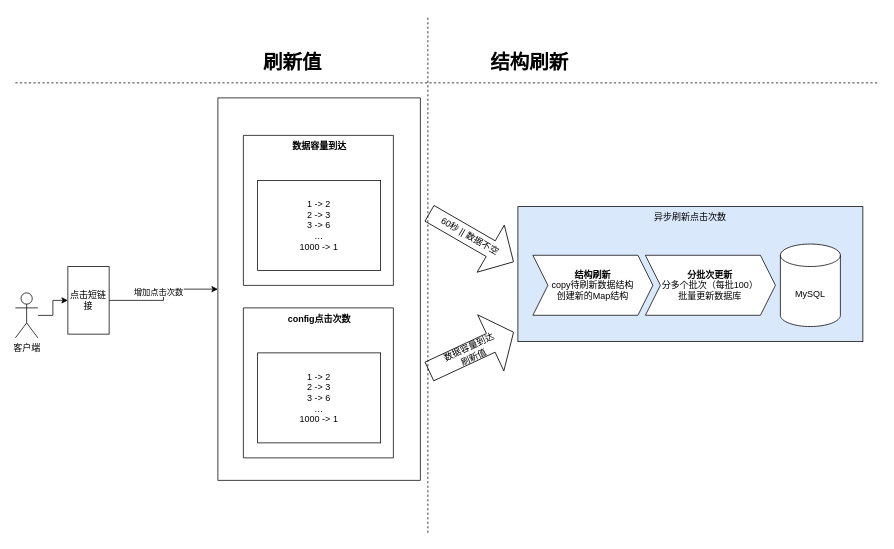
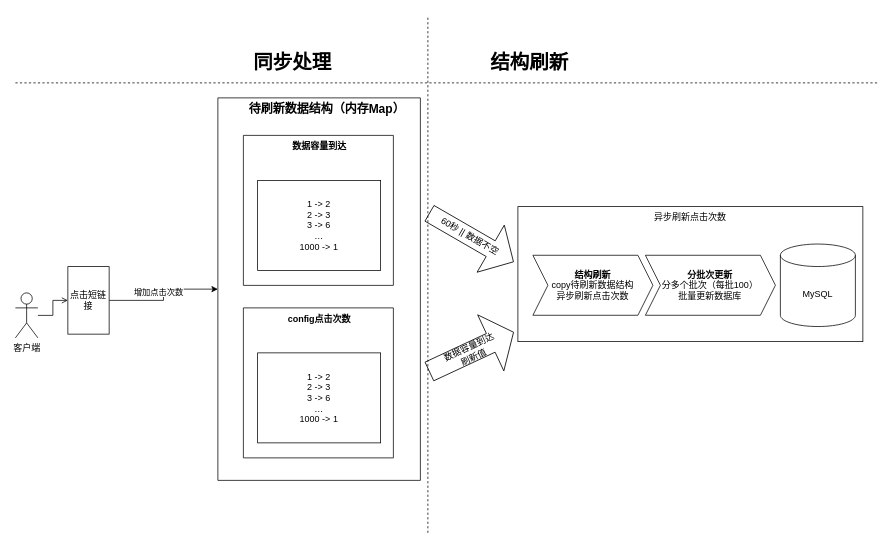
(293, 63) -> (293, 63)
none -> (327, 109)
(690, 217) -> (690, 217)
(593, 285) -> (593, 285)
(810, 285) -> (818, 285)
(61, 300) -> (62, 300)
